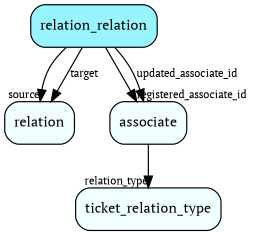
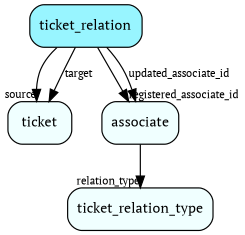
(94, 26) -> (86, 26)
(40, 123) -> (40, 123)
